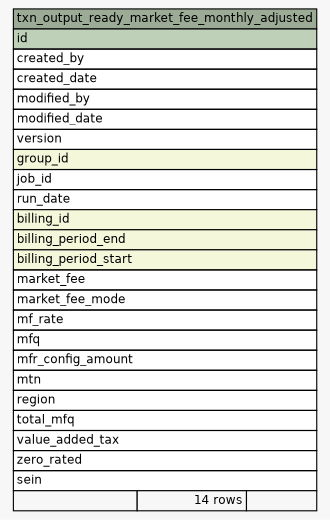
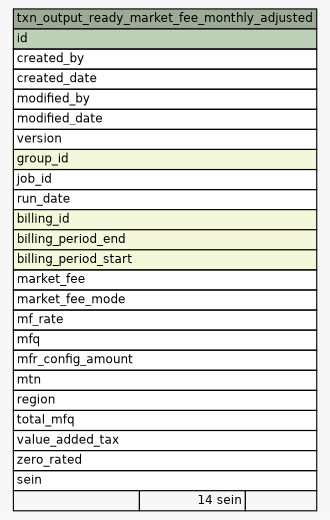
(219, 500) -> (220, 500)
